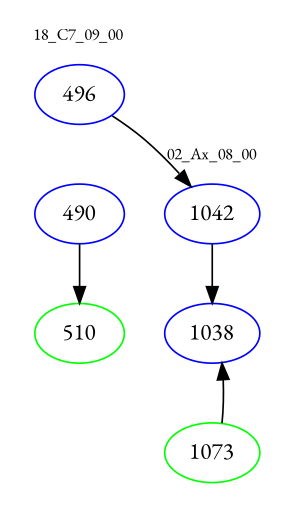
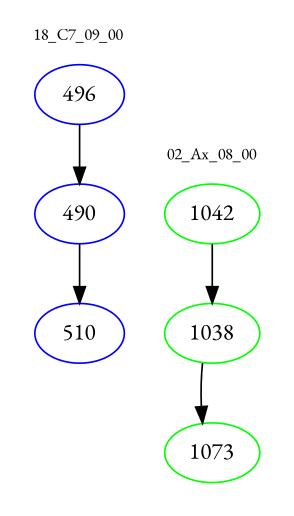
(162, 156) -> (80, 146)
(212, 214) -> (212, 214)
(80, 333) -> (80, 333)
(212, 333) -> (212, 333)
(223, 402) -> (201, 385)
